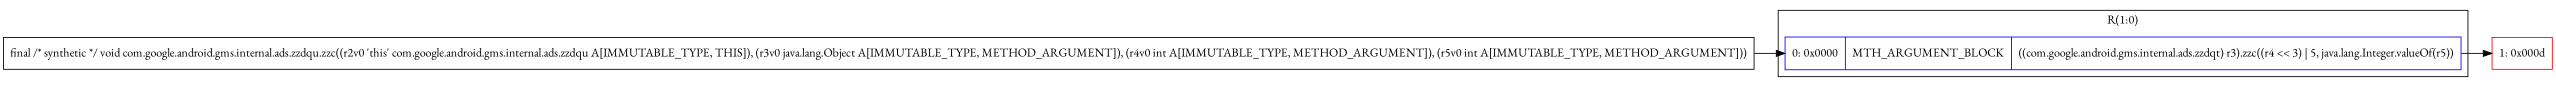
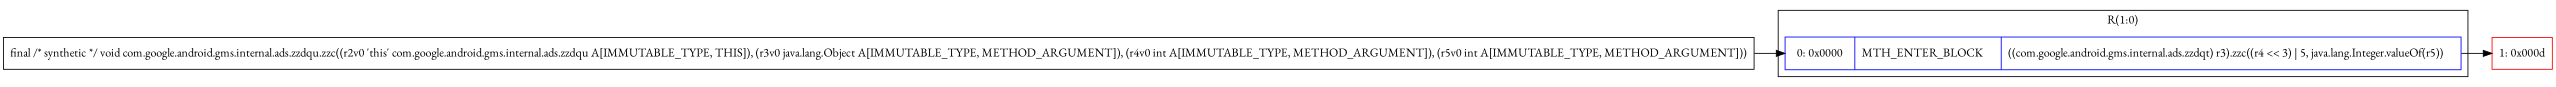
(1928, 53) -> (1923, 53)
